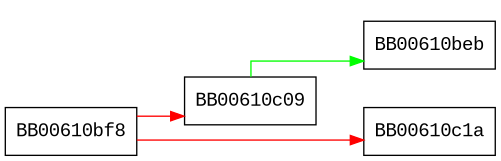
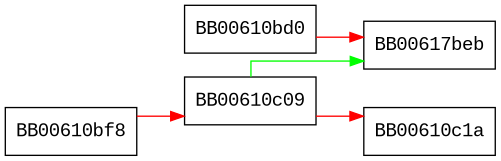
none -> (250, 29)
(430, 45) -> (430, 45)
(244, 140) -> (333, 116)
